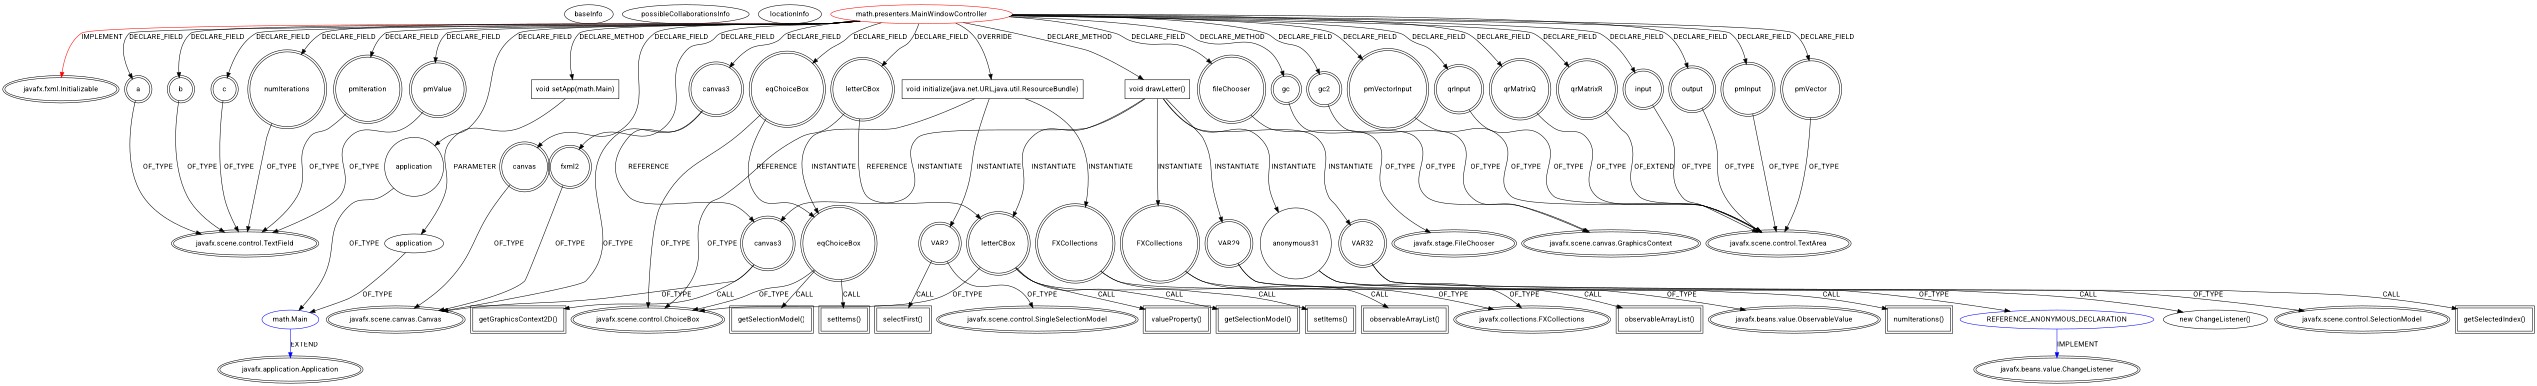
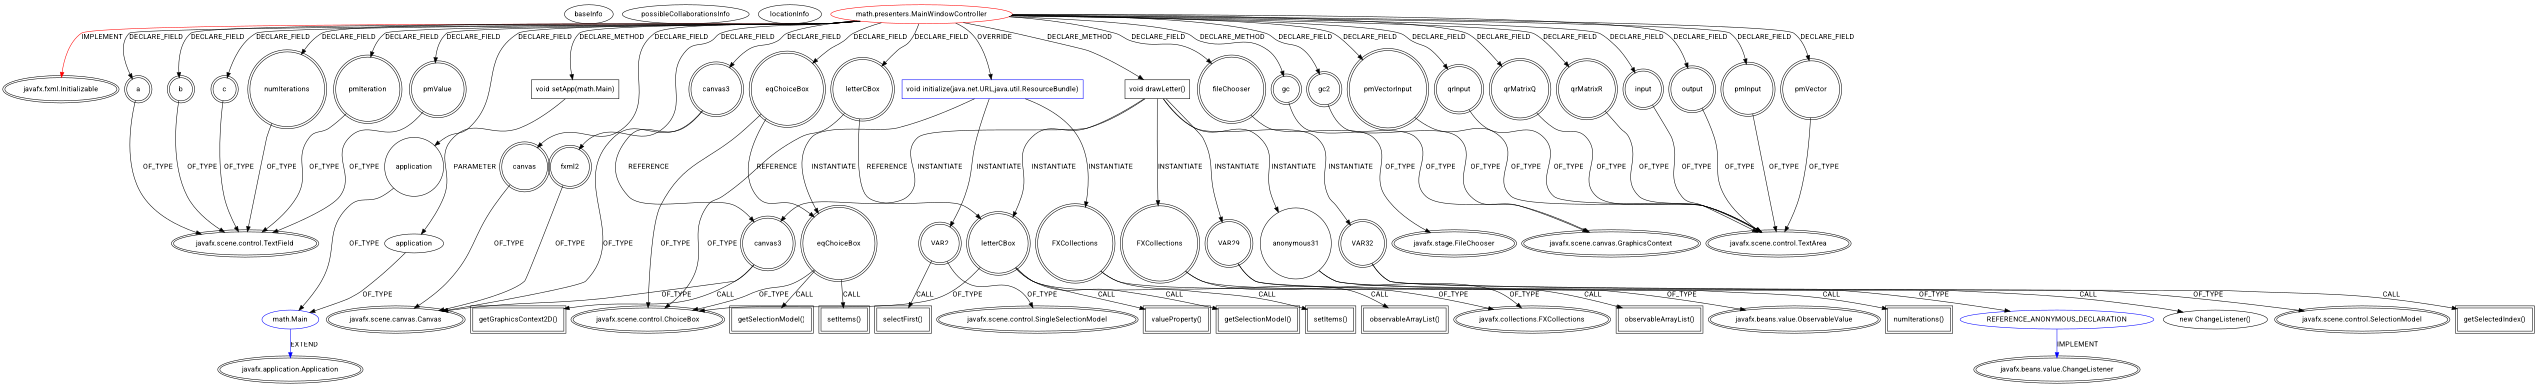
(993, 89) -> (993, 89)
(1654, 167) -> (1654, 167)
